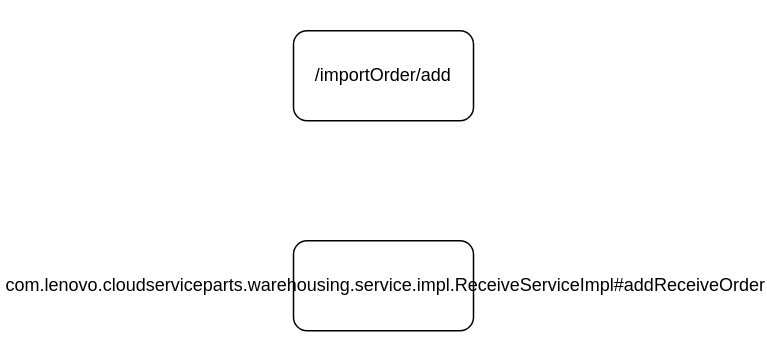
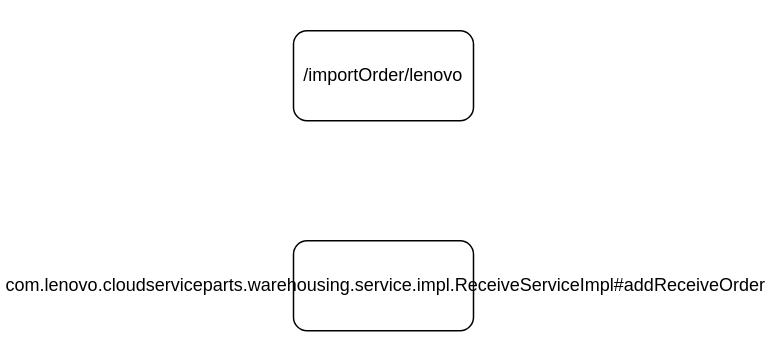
(383, 76) -> (383, 76)
